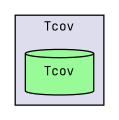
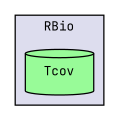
(60, 27) -> (60, 27)
